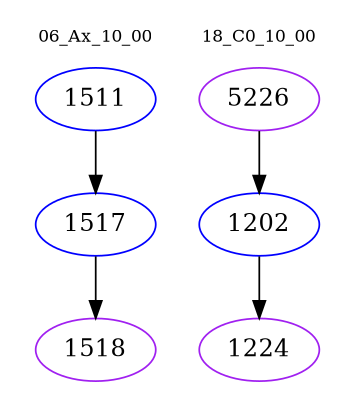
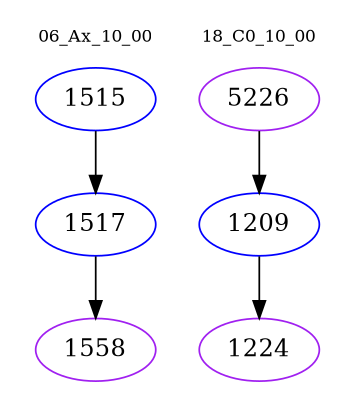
(96, 99) -> (96, 99)
(259, 224) -> (259, 224)
(96, 350) -> (96, 350)
